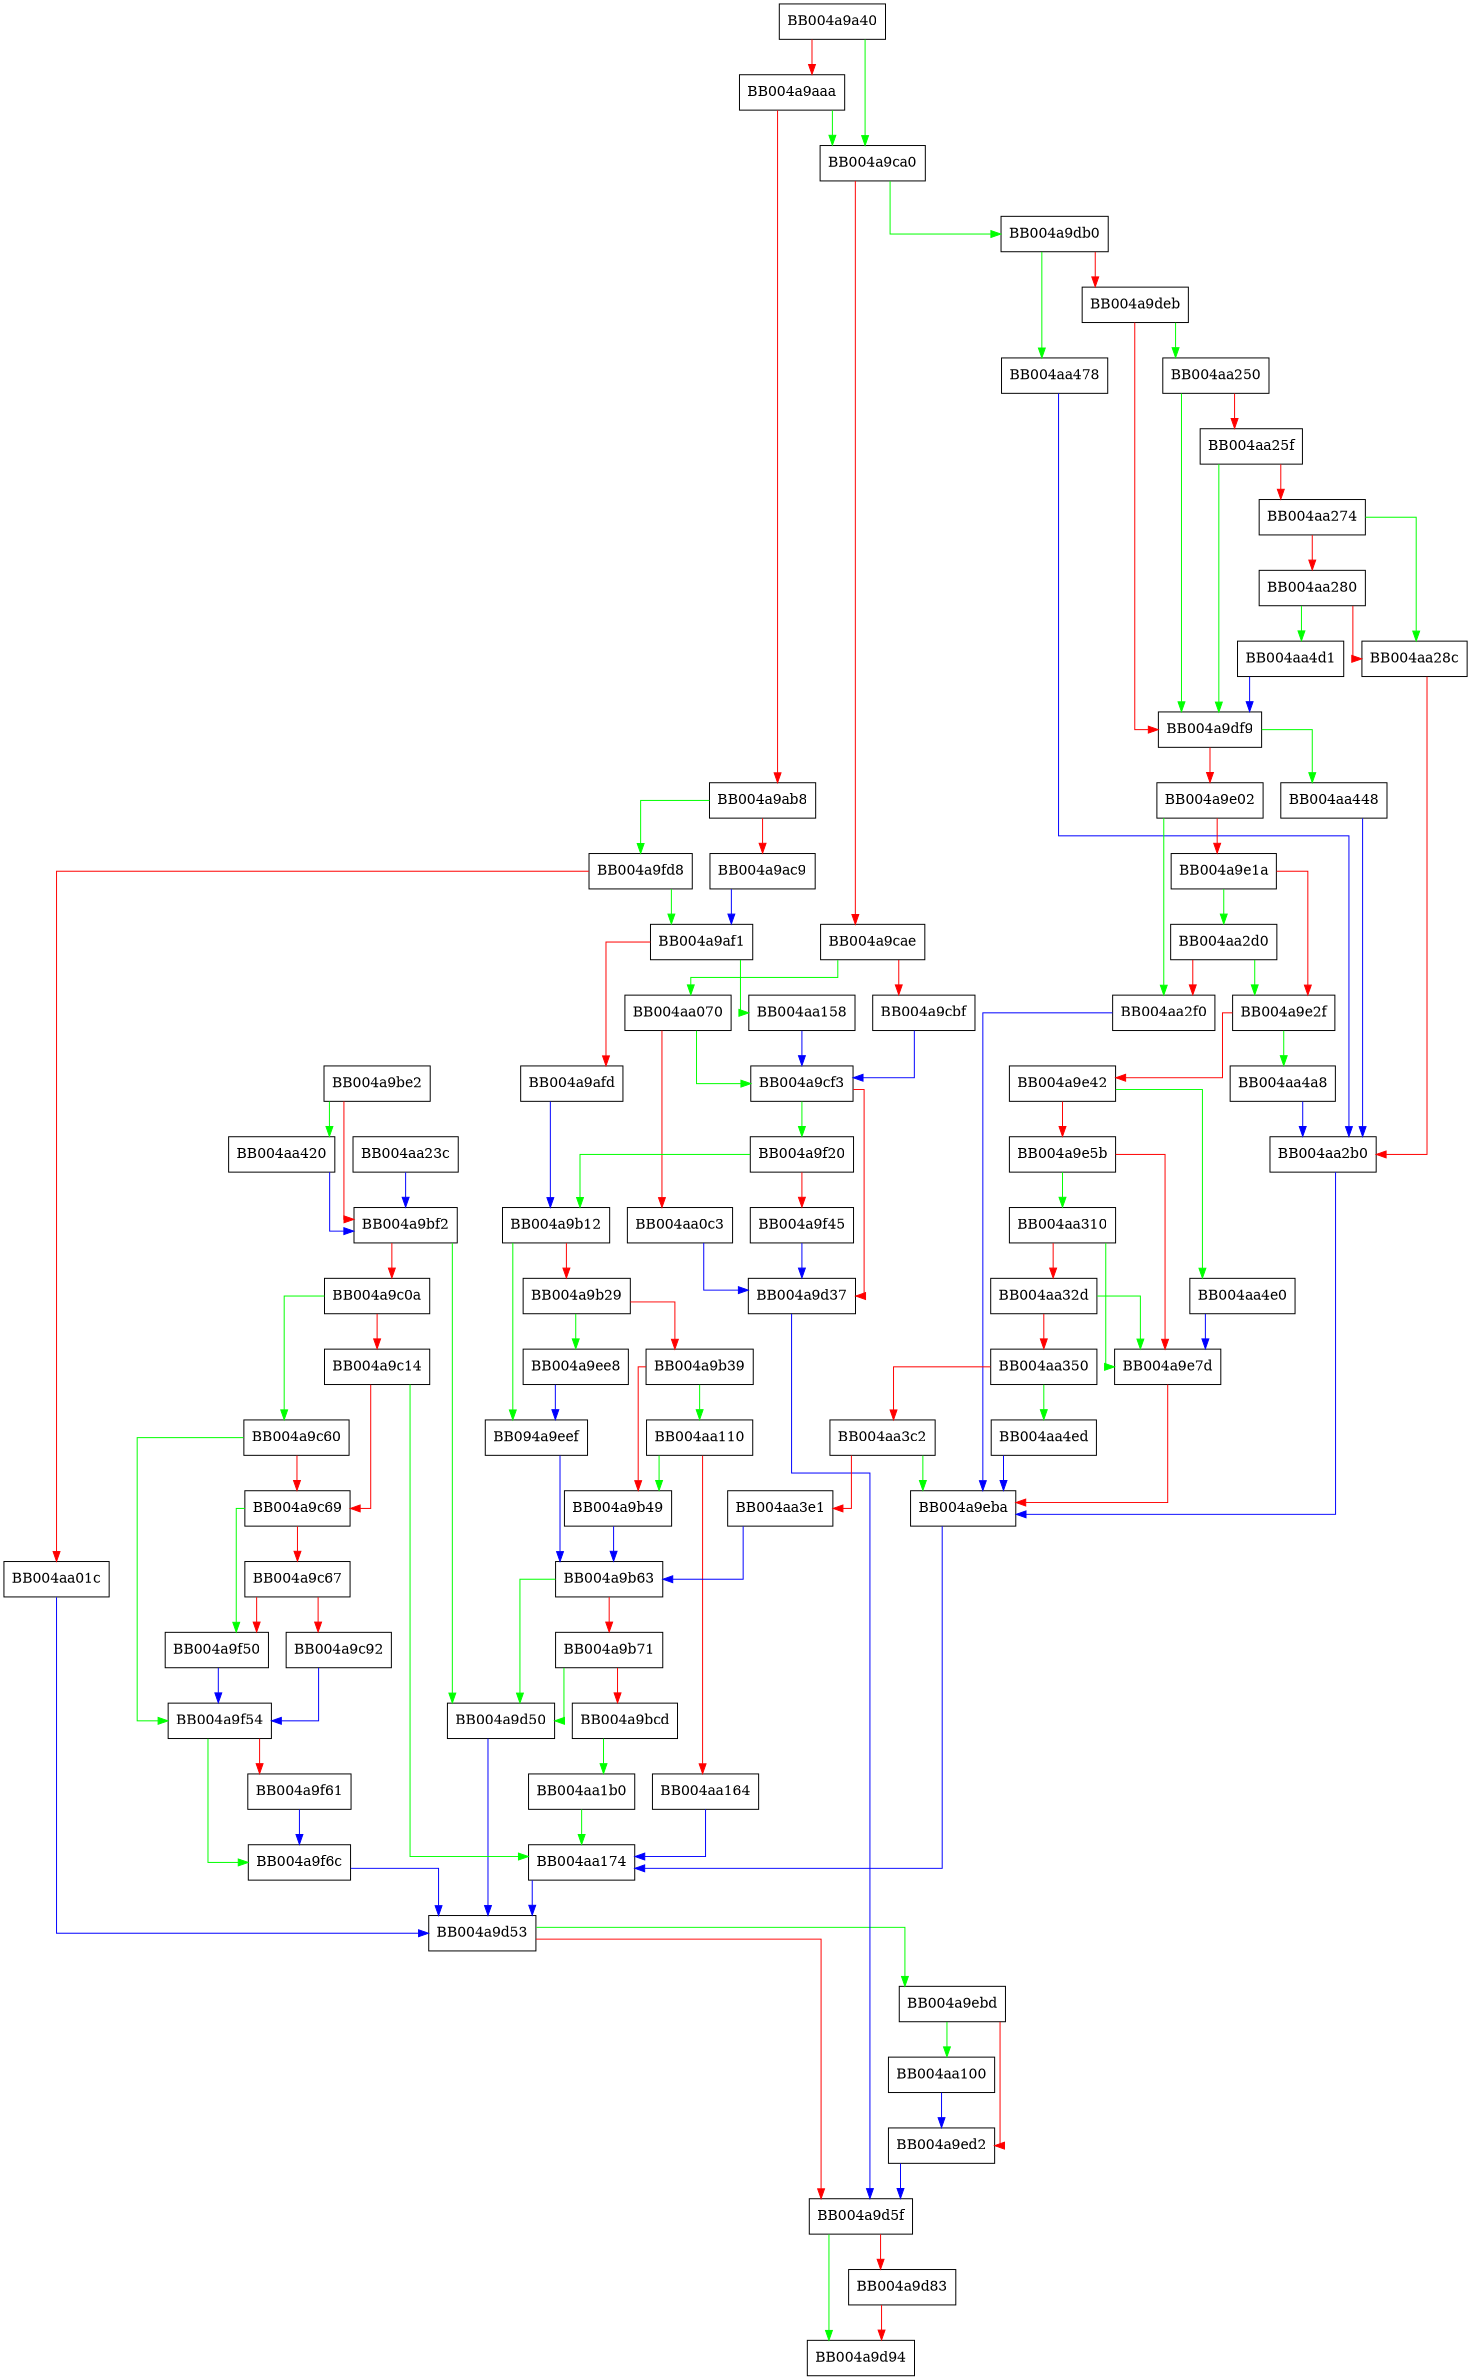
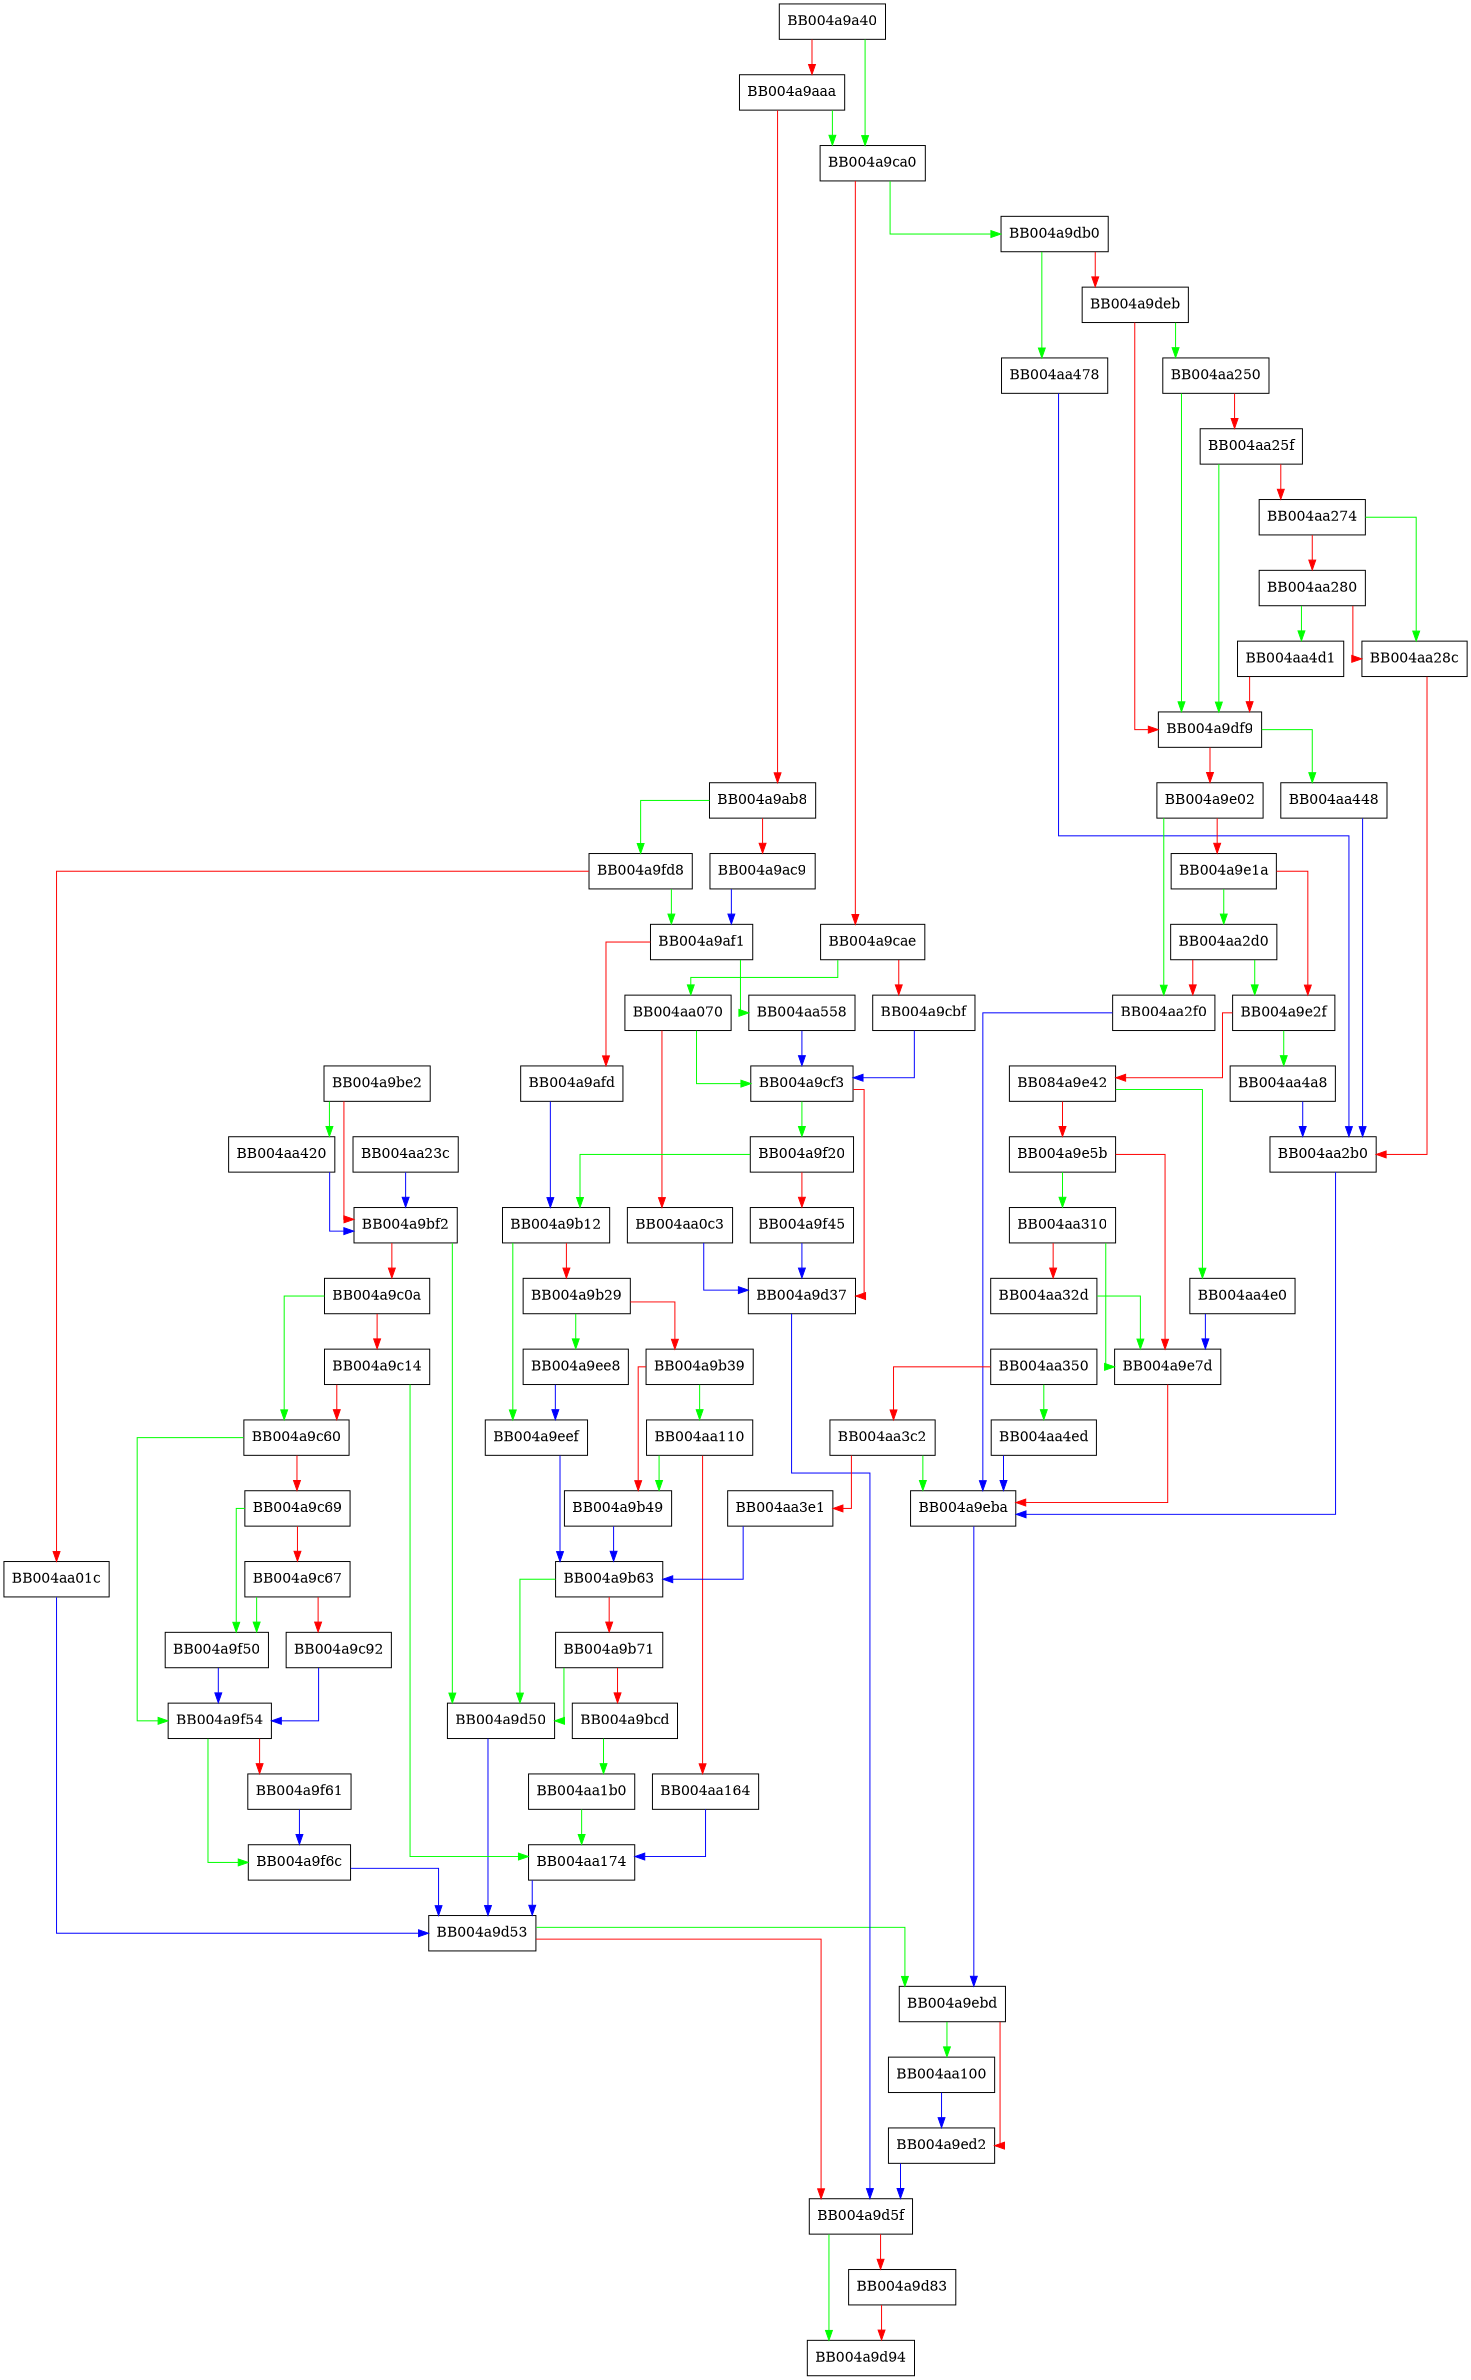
(1250, 689) -> (1250, 689)
(802, 1013) -> (802, 1013)
(1062, 1084) -> (1062, 1084)
(1044, 1326) -> none
(536, 1438) -> (536, 1438)
(371, 1452) -> (337, 1397)
(257, 1610) -> (257, 1610)
(942, 1846) -> (974, 1751)
